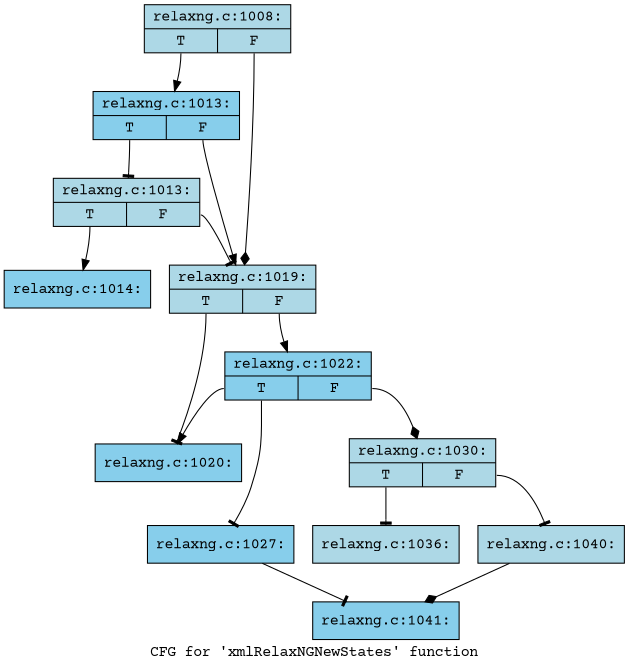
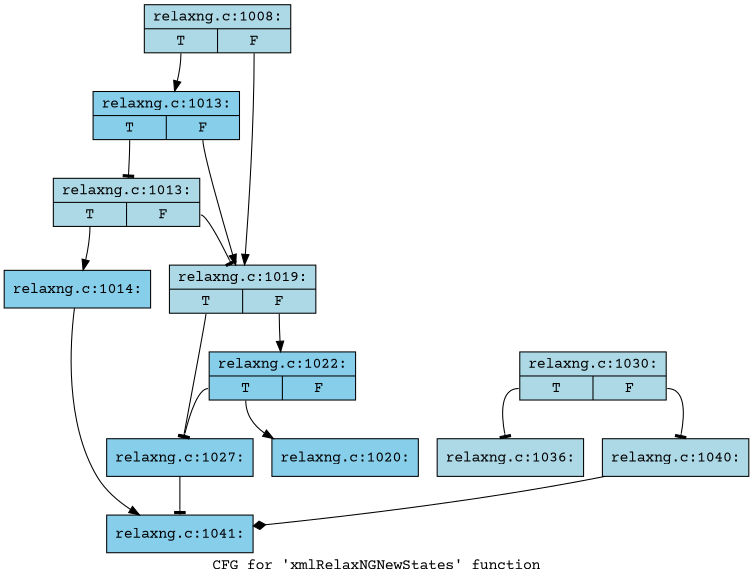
(251, 153) -> (251, 154)
(197, 377) -> (195, 373)
(398, 401) -> none
none -> (76, 418)
